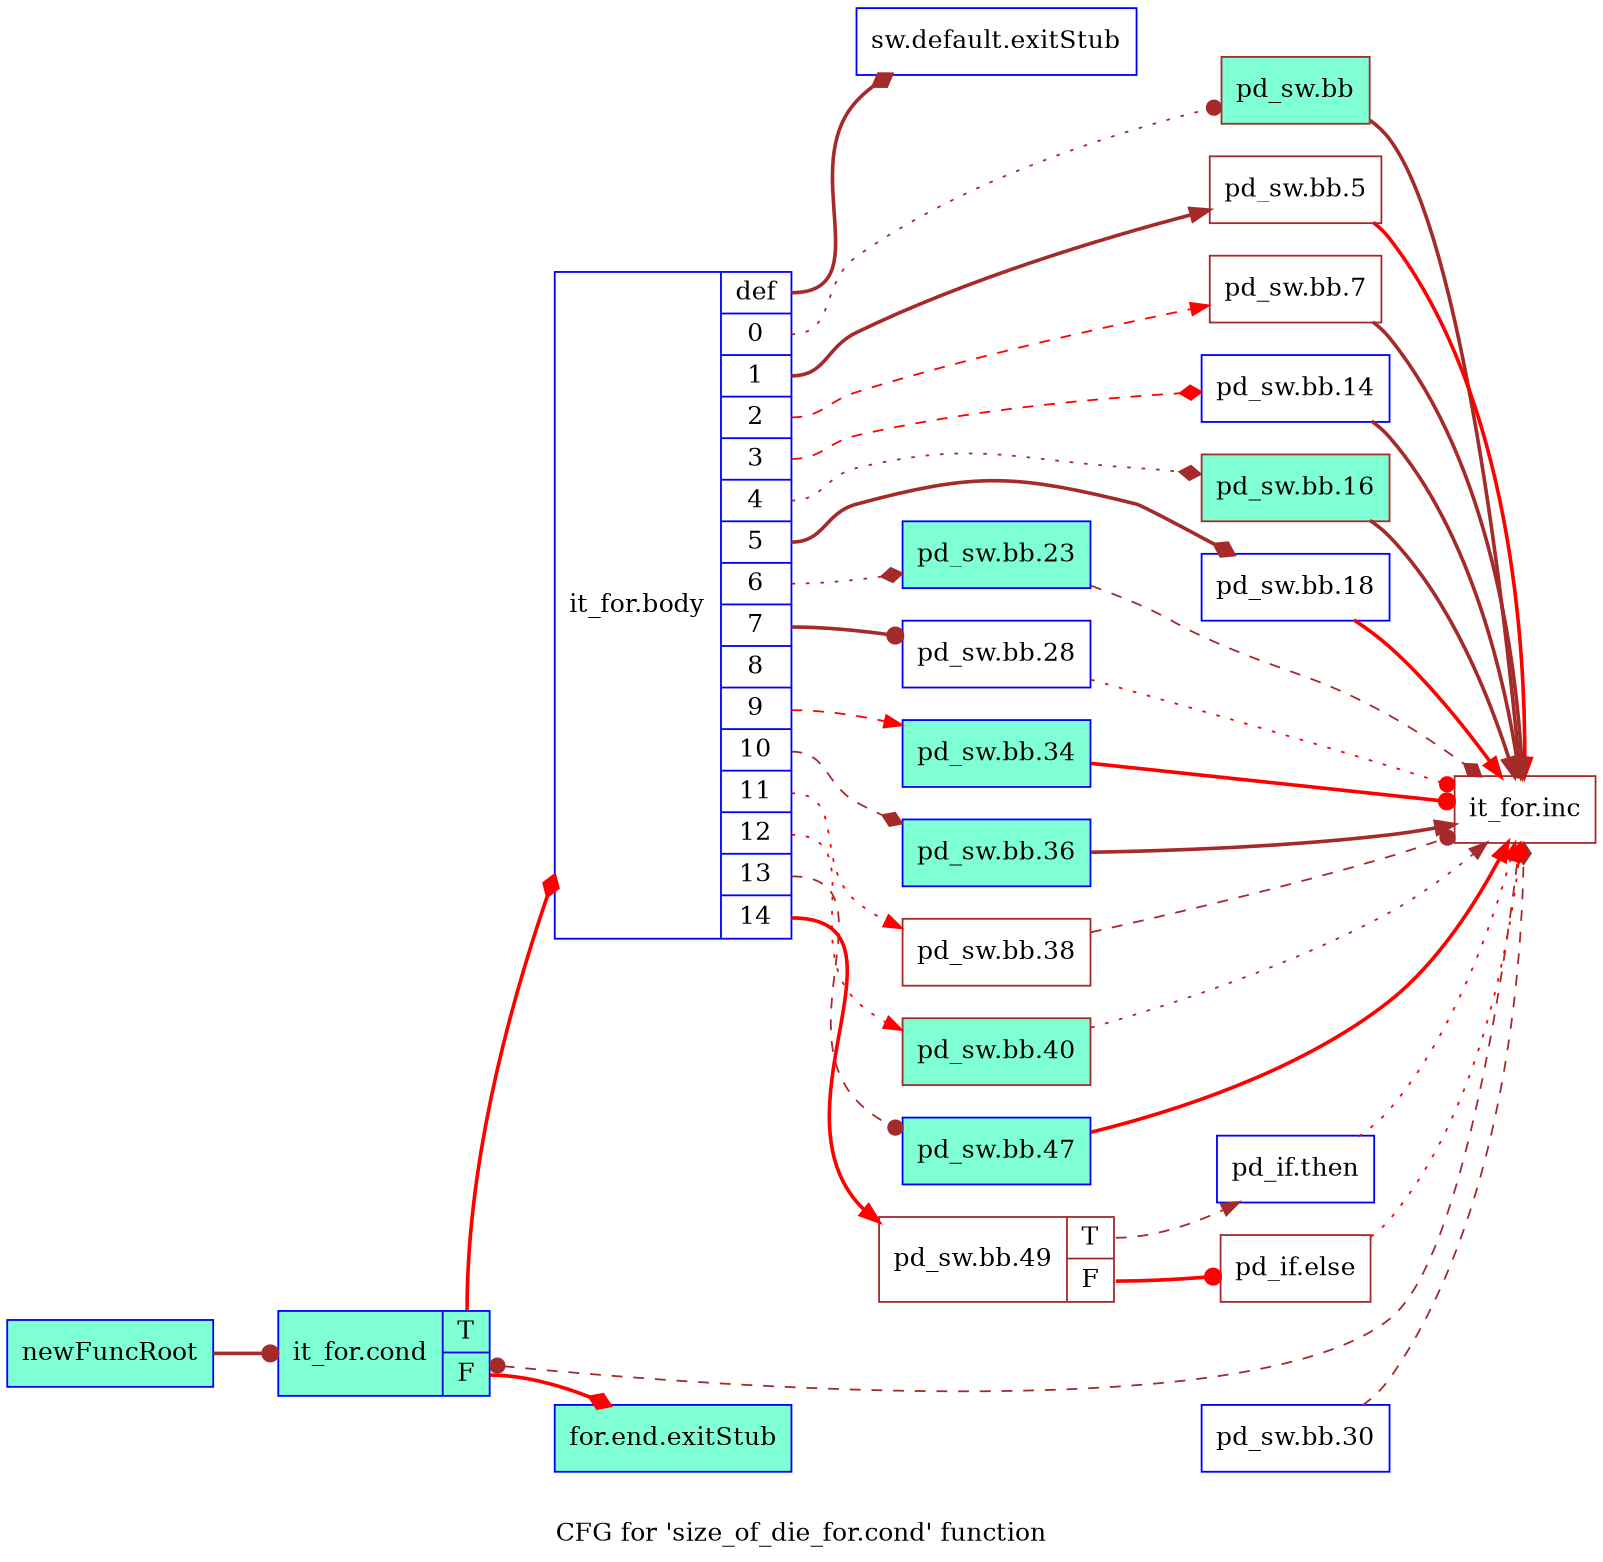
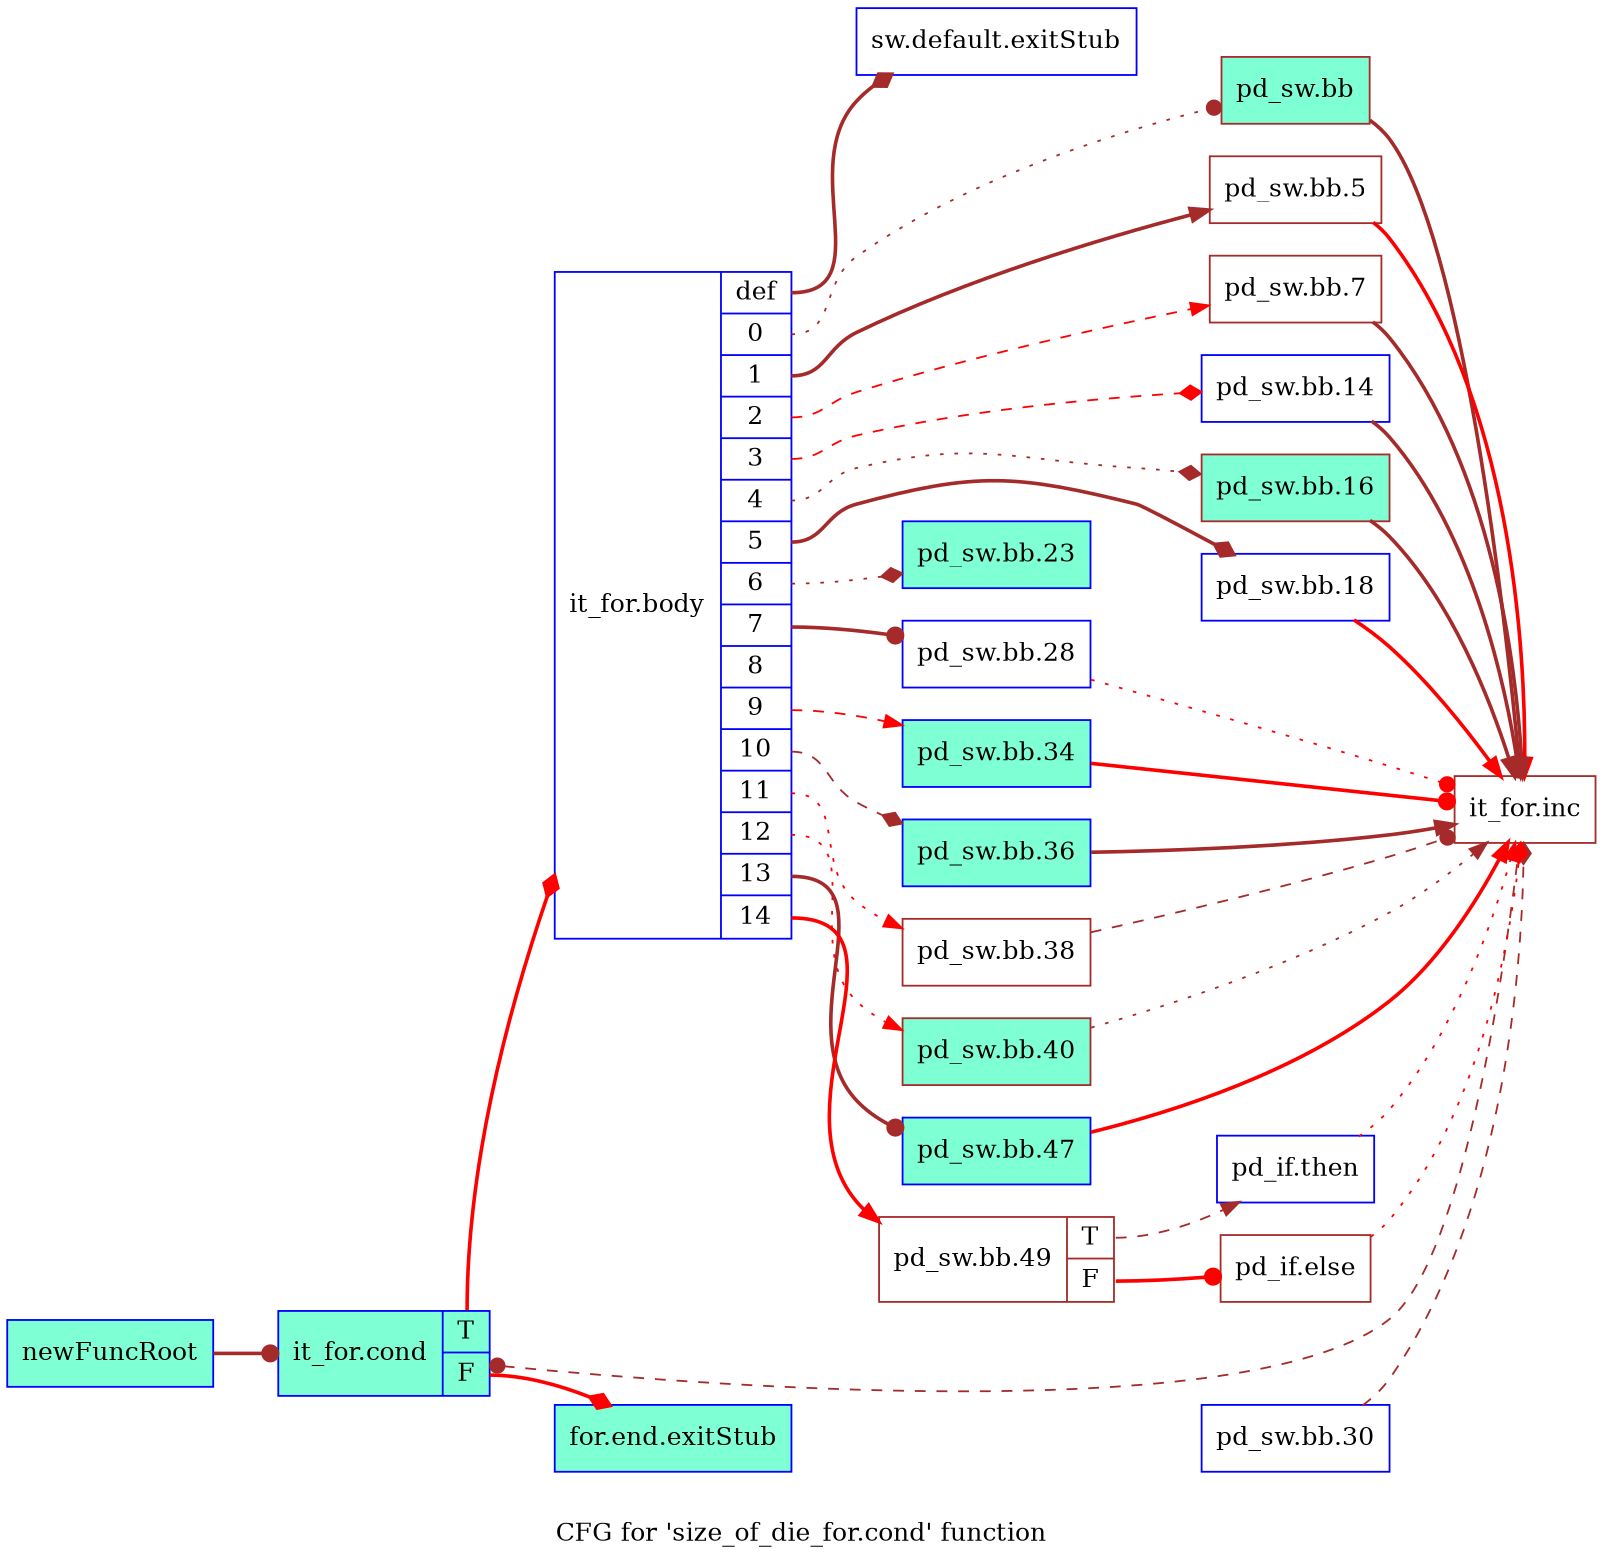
(1281, 668) -> none
(832, 997) -> (832, 997)
